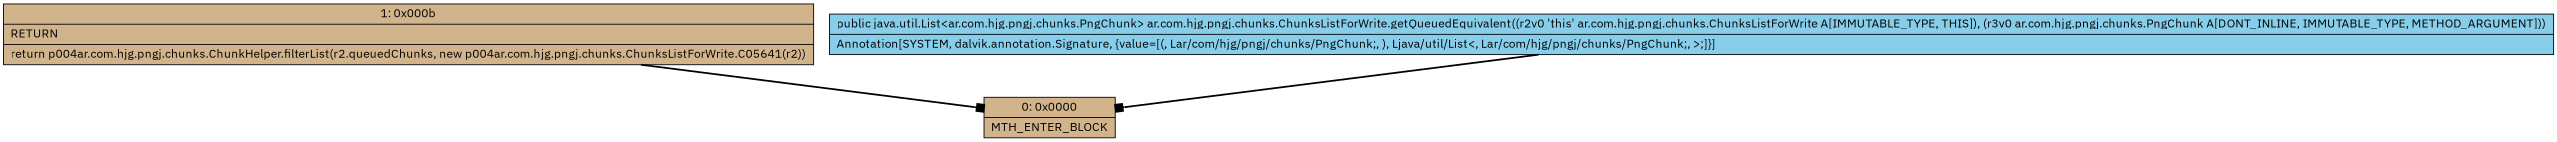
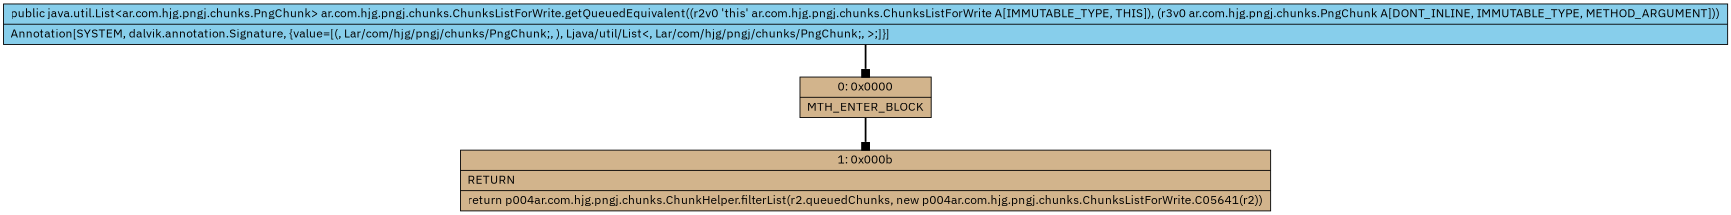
(808, 86) -> (866, 129)
